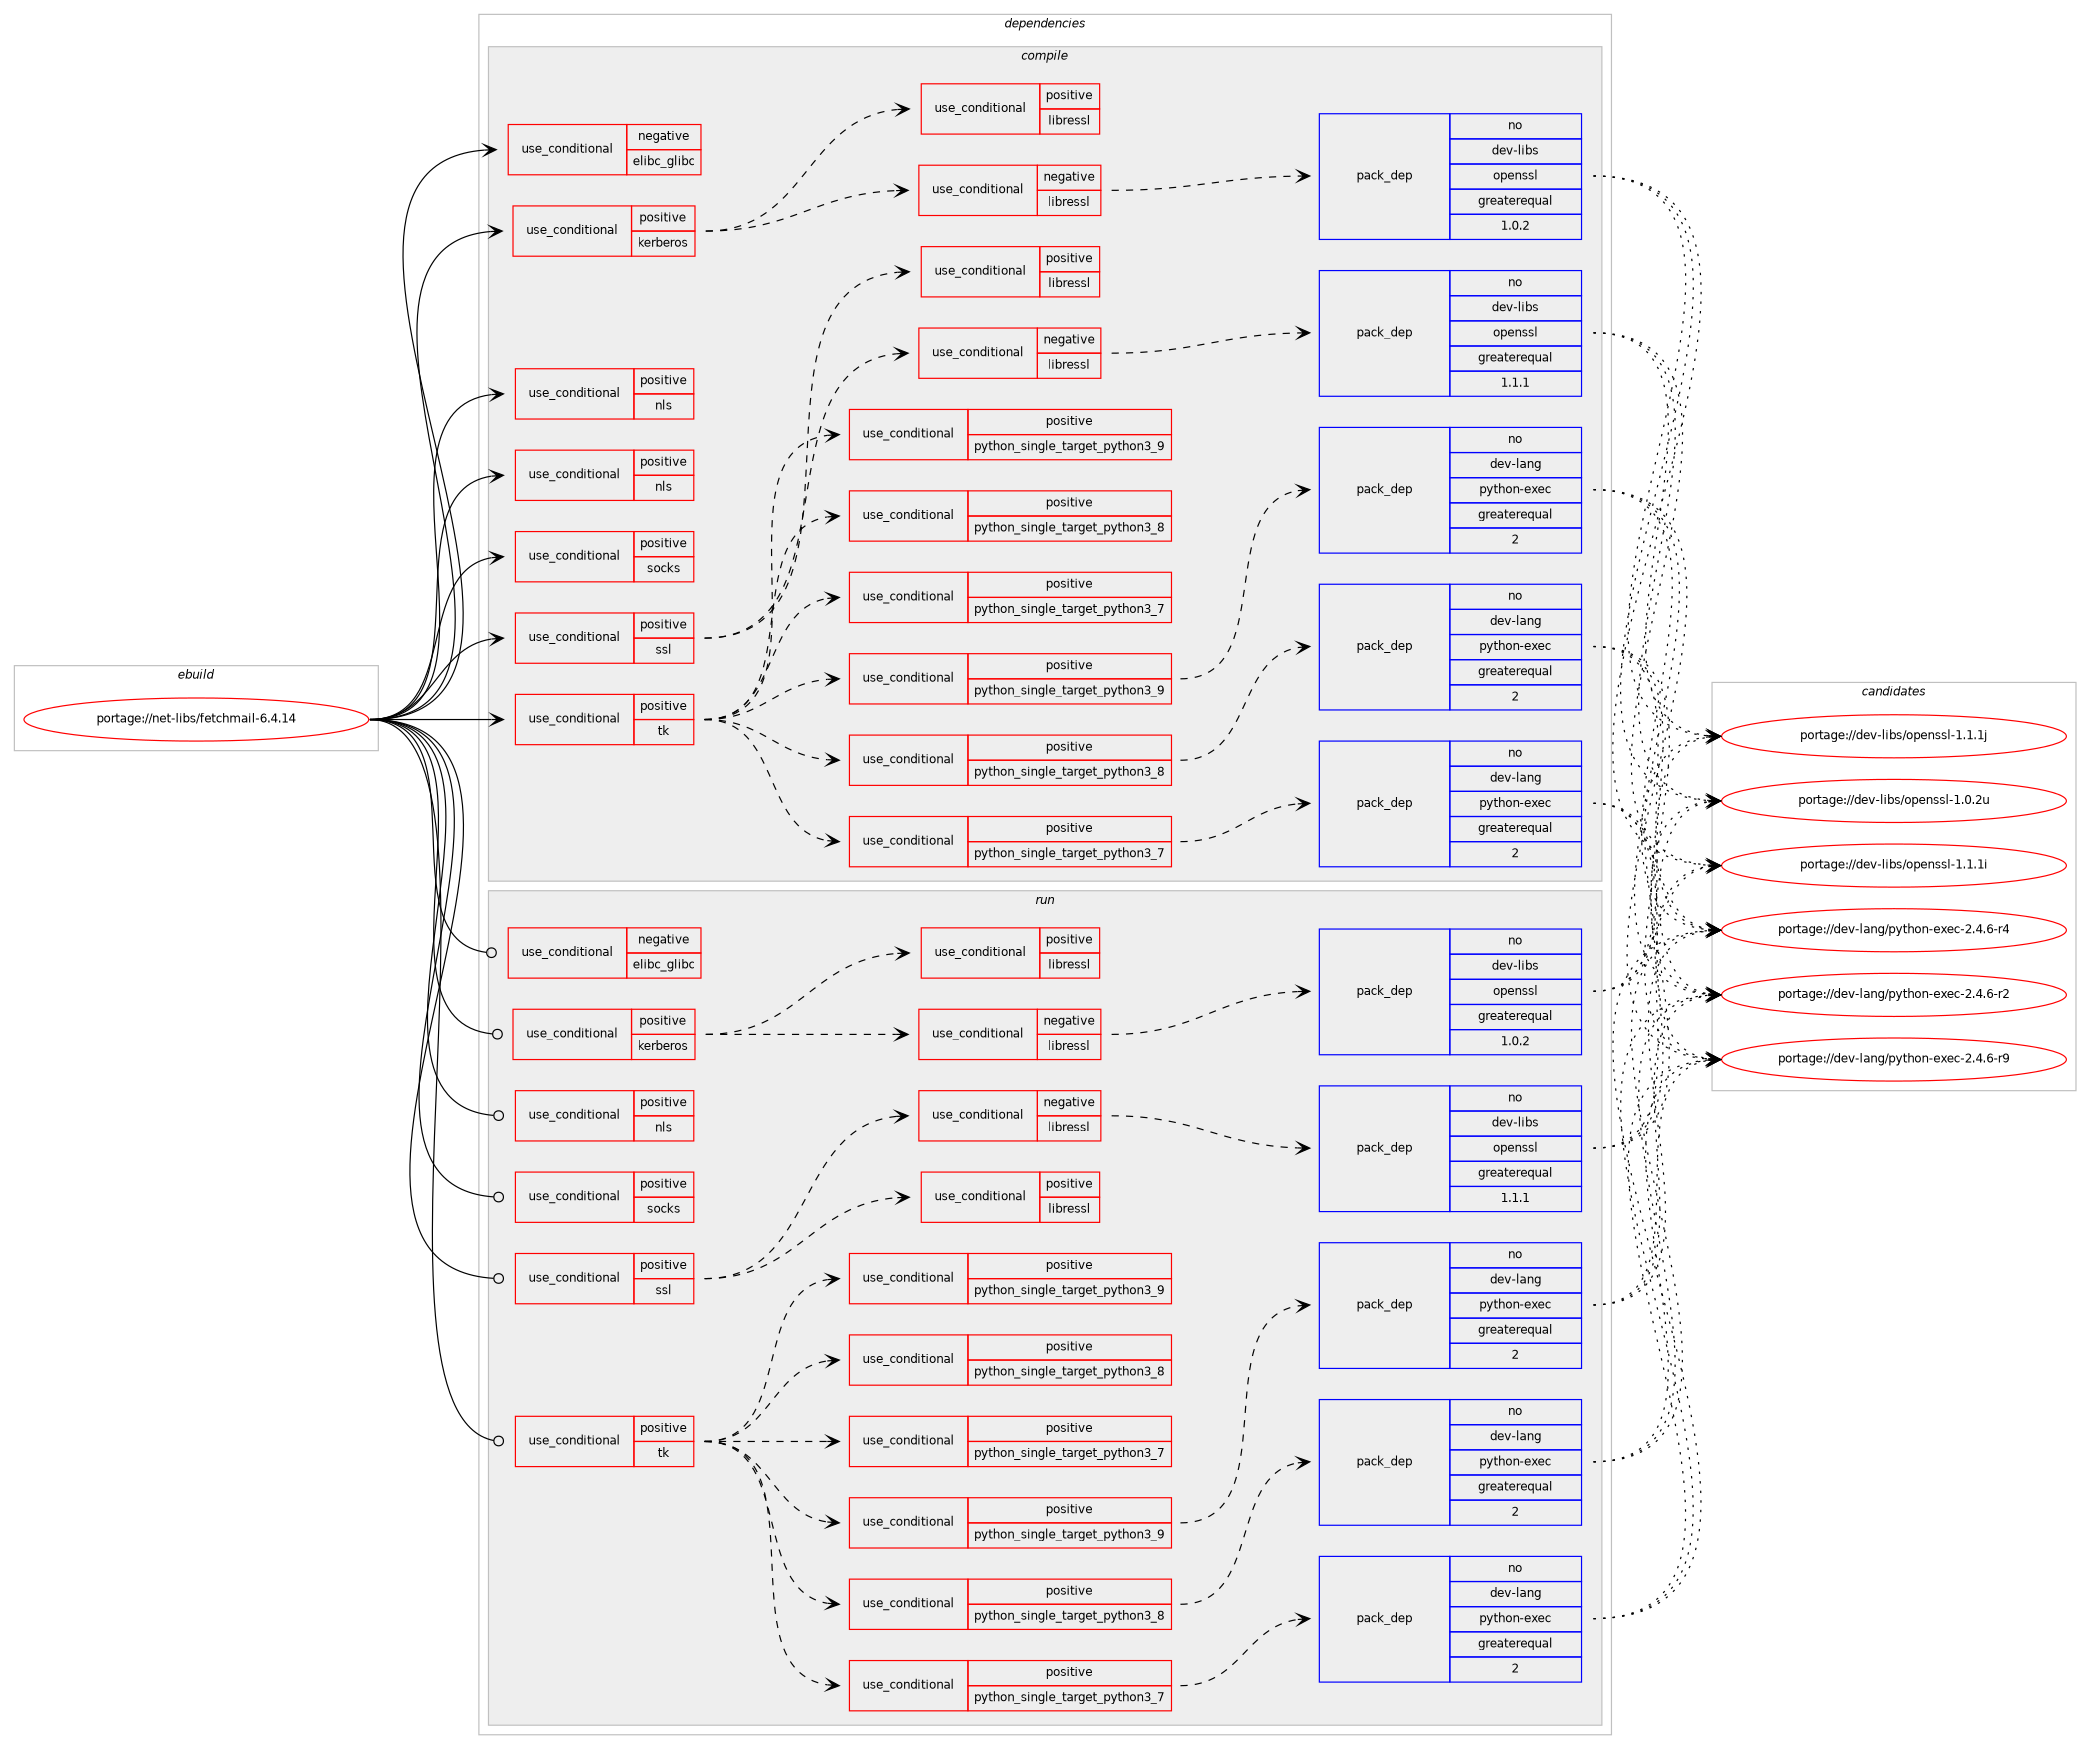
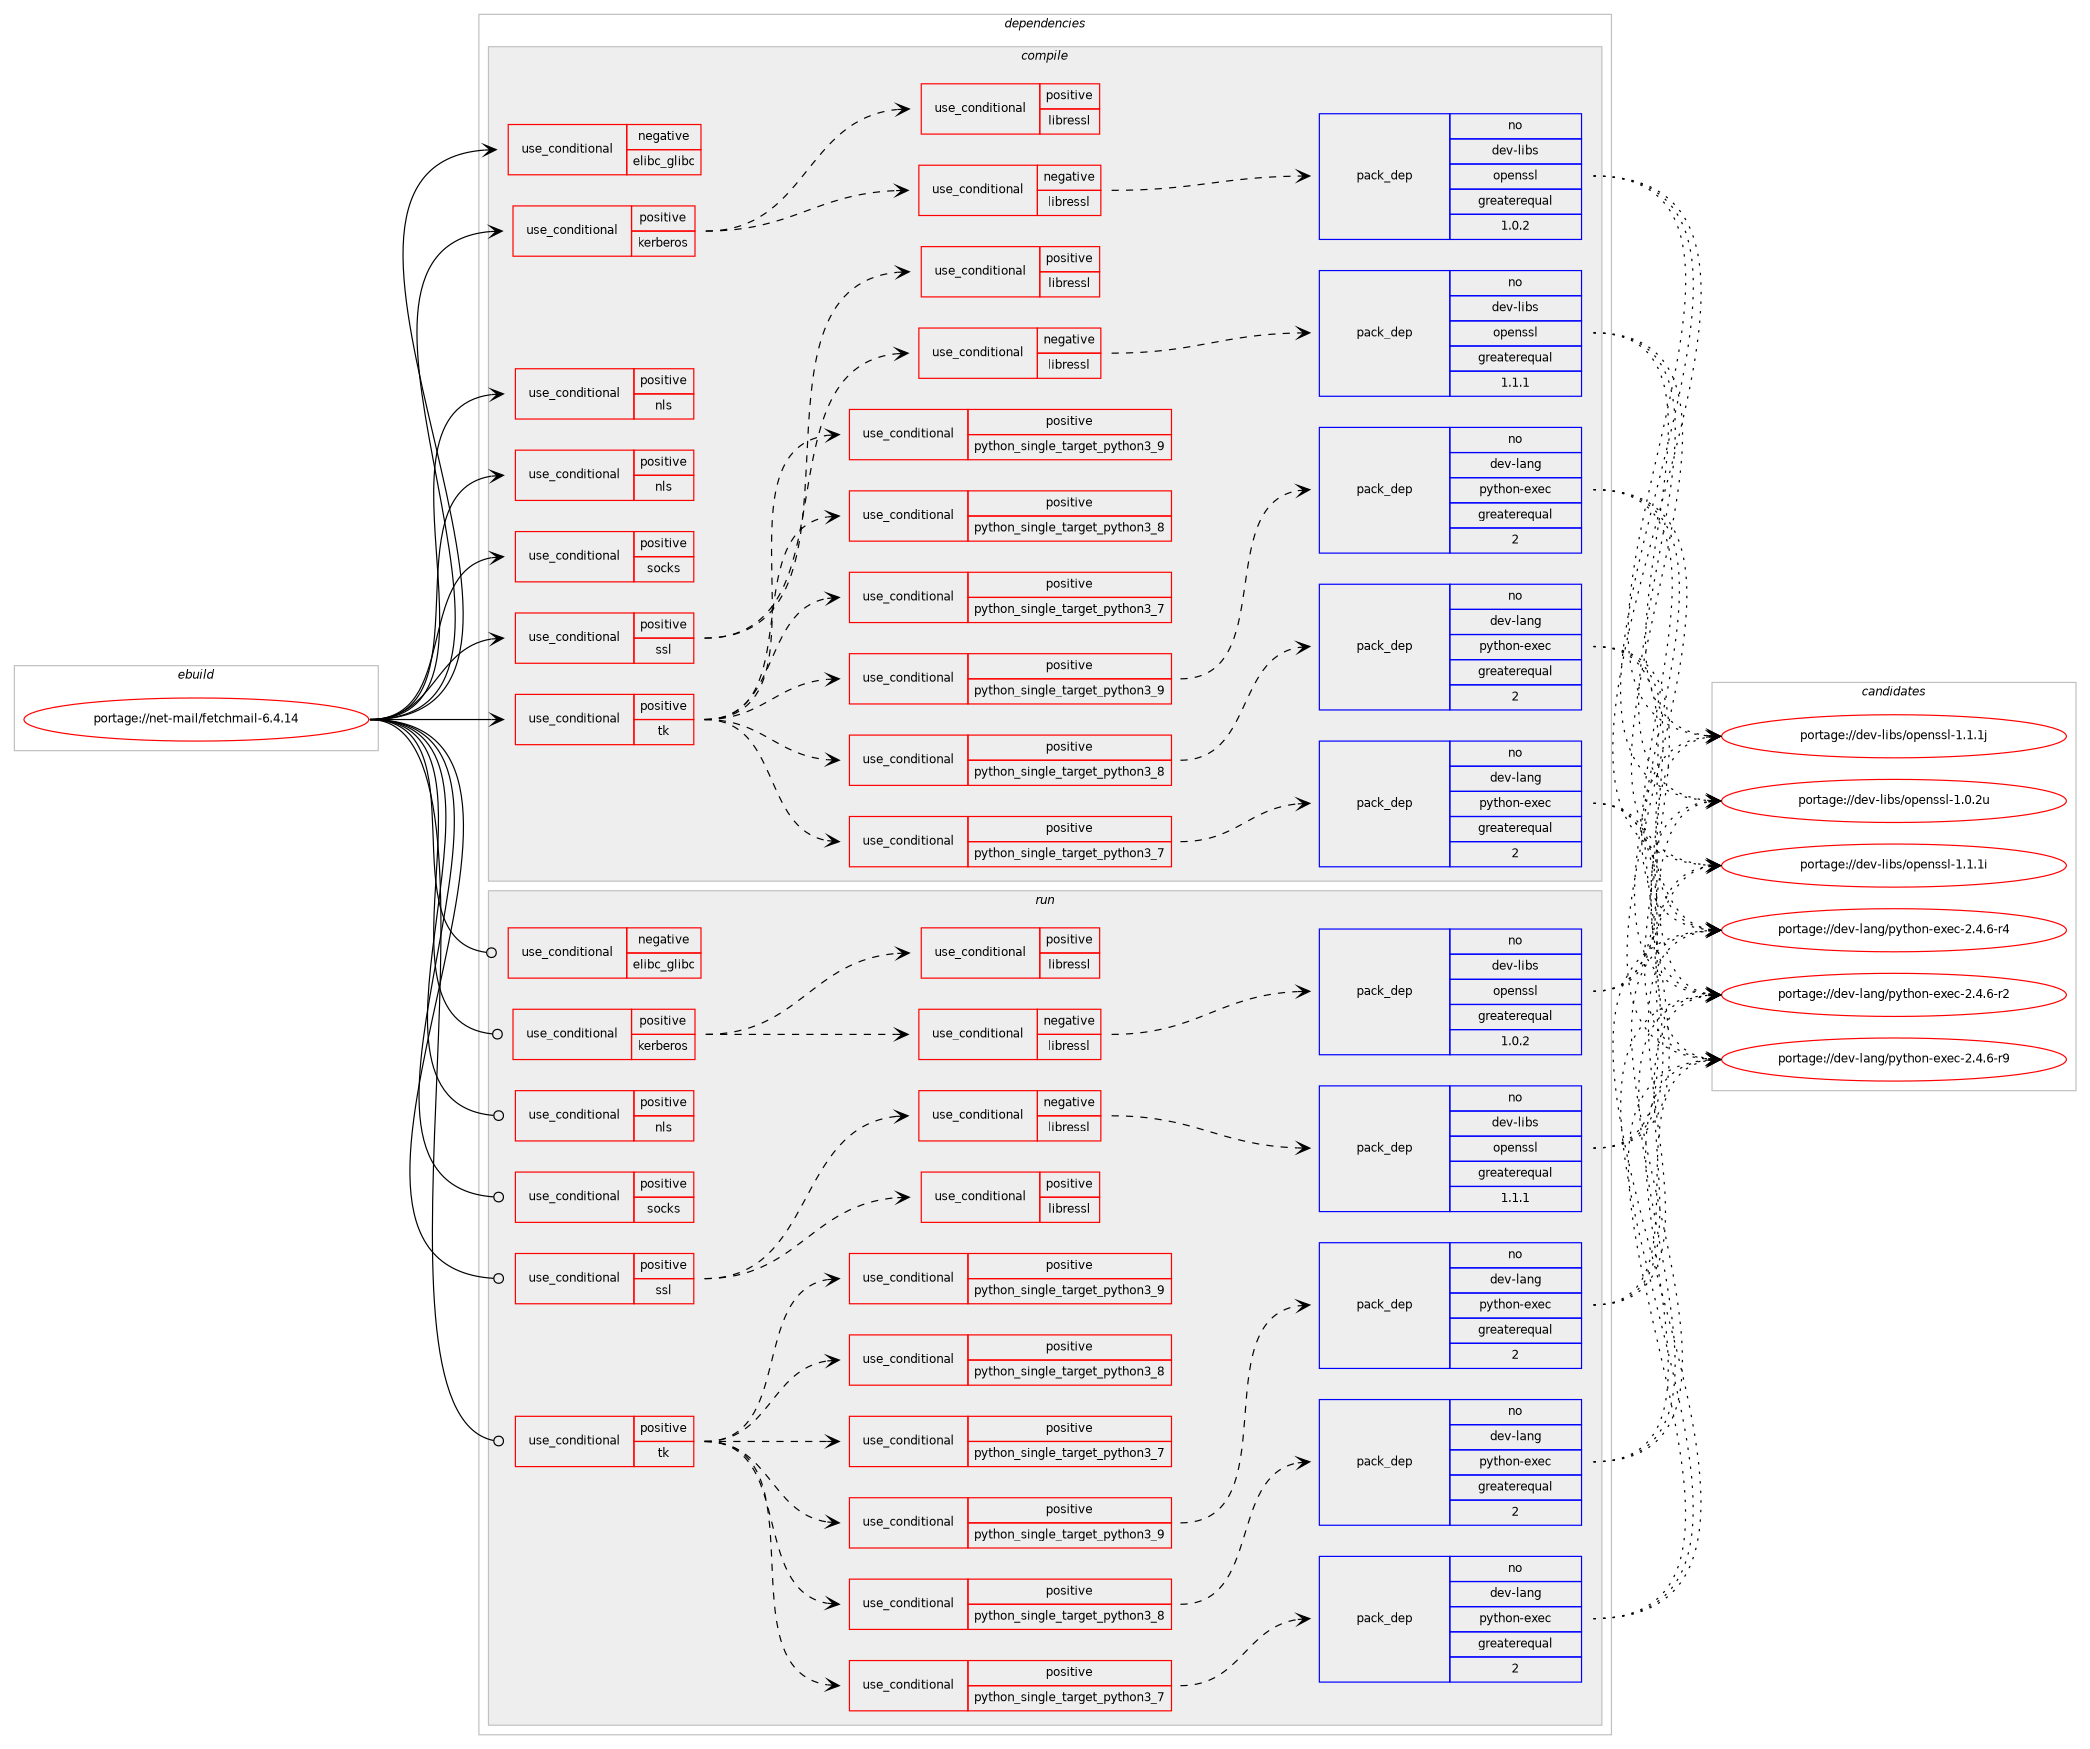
(196, 720) -> (196, 720)
